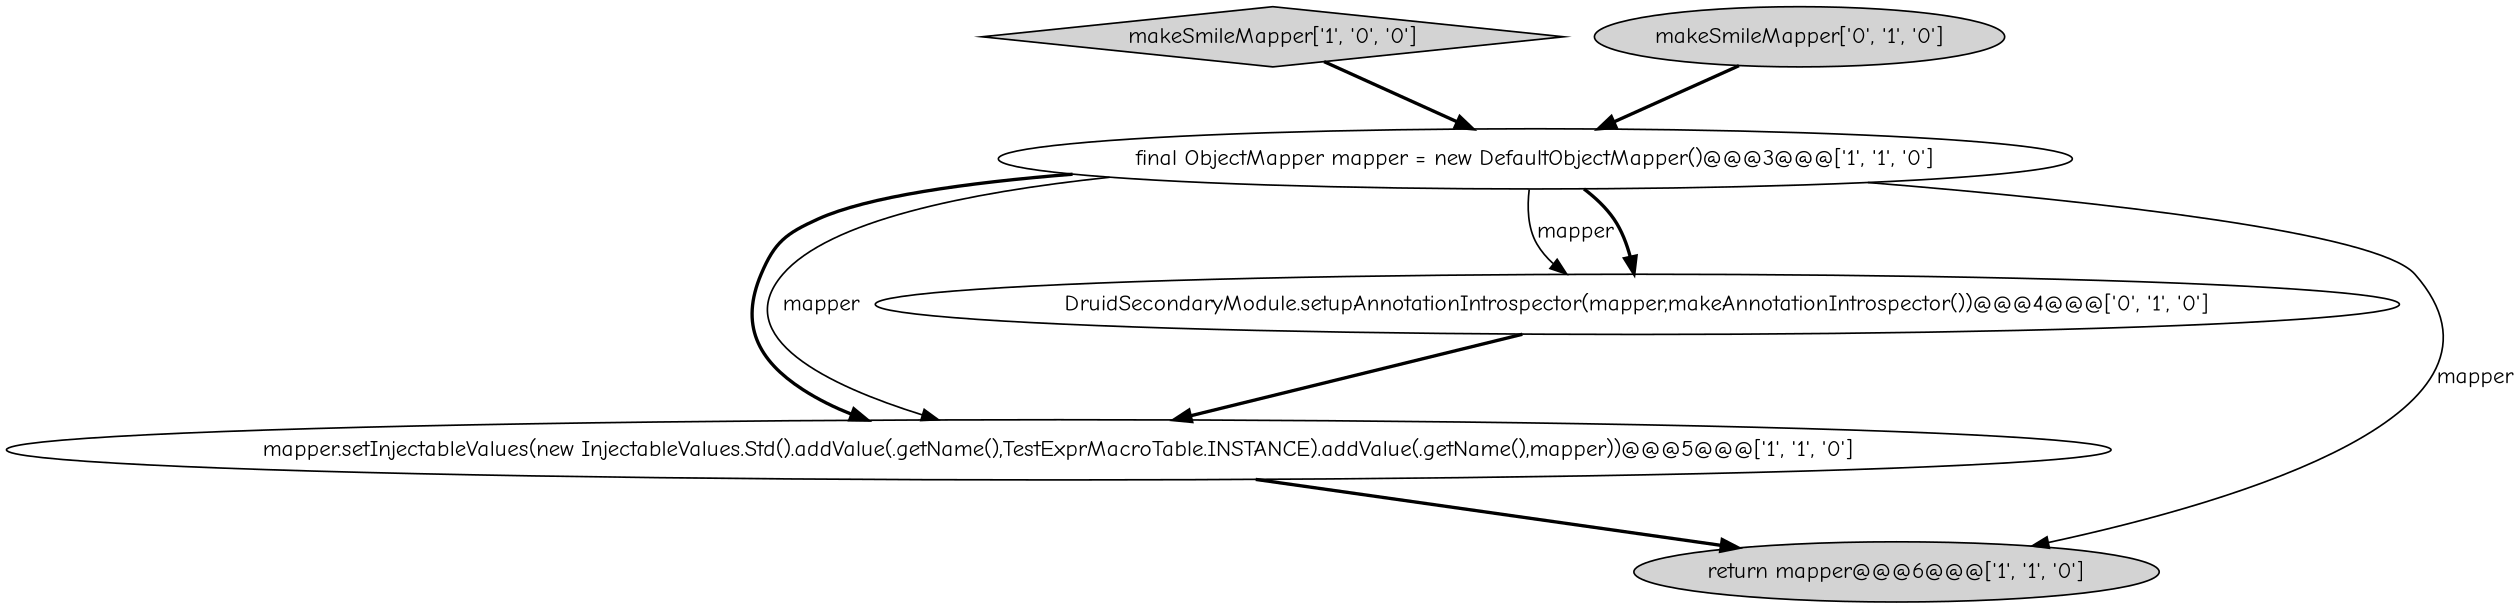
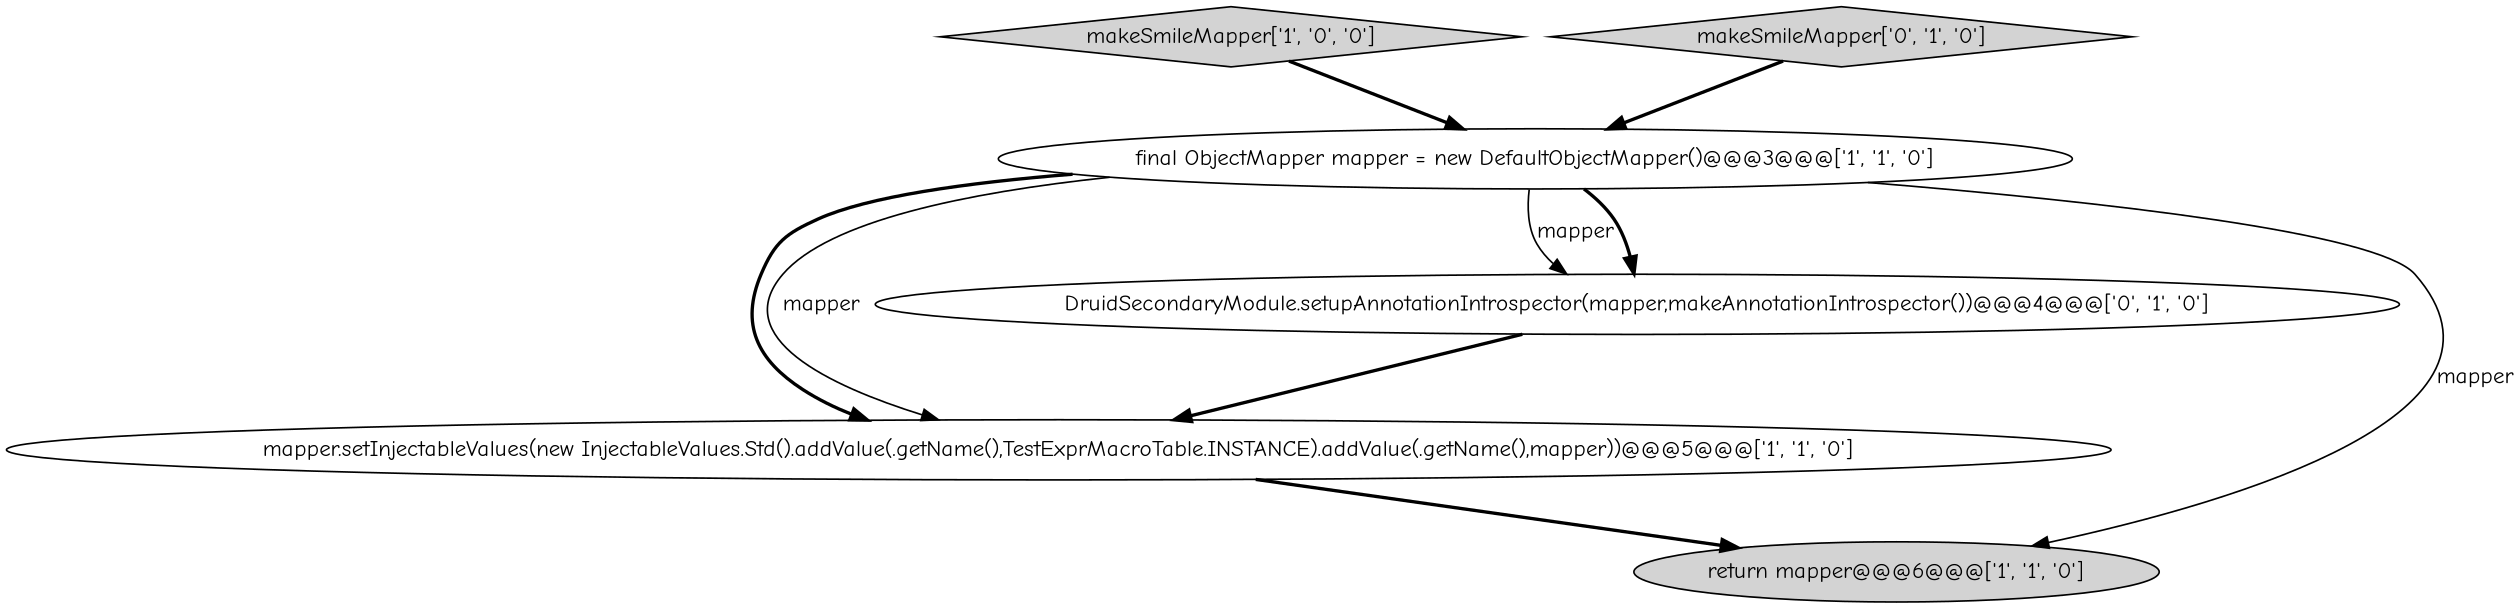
(1799, 37) -> (1841, 37)
